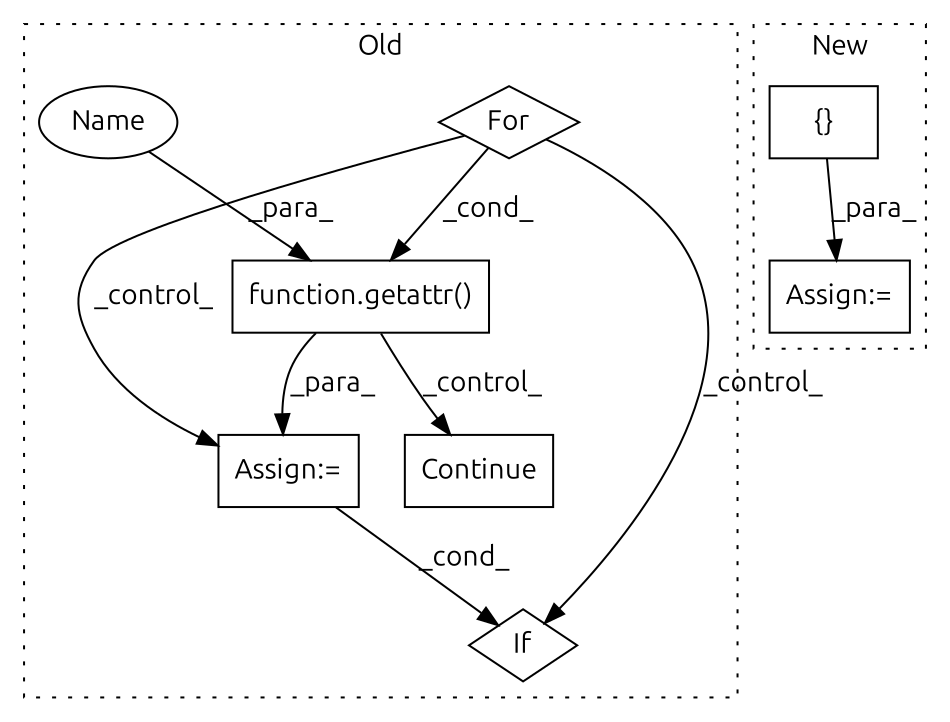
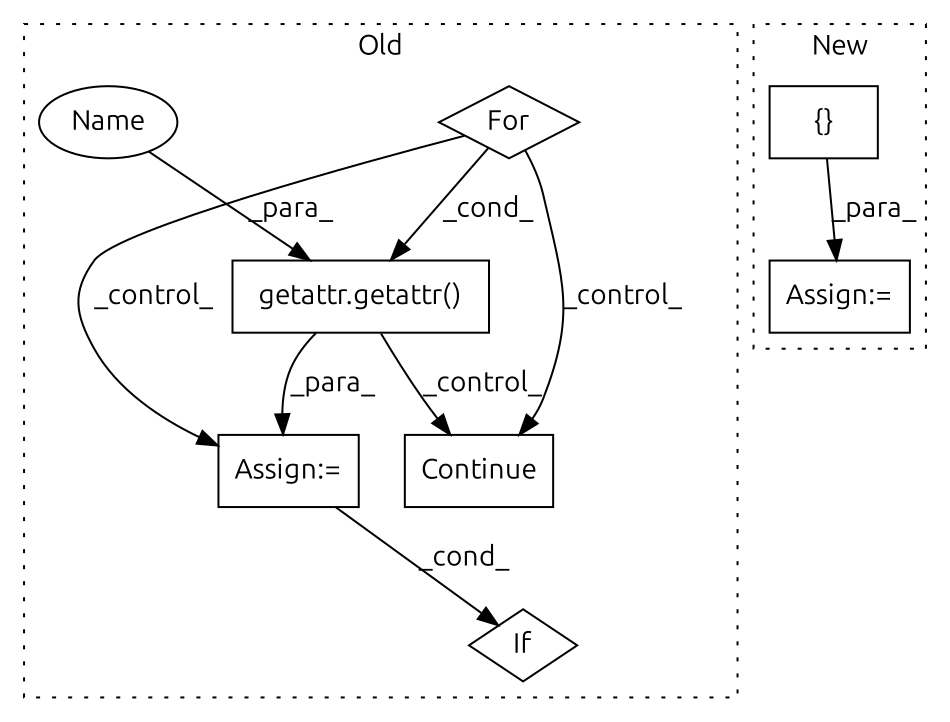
(361, 297) -> (361, 297)
(706, 359) -> (562, 285)
